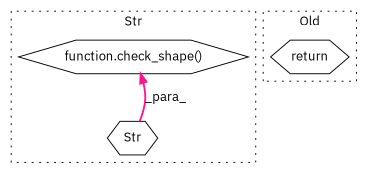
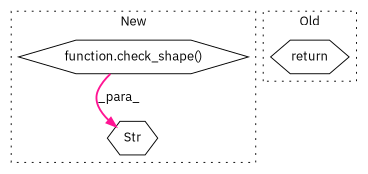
(133, 22) -> (133, 22)
(145, 102) -> (97, 97)
